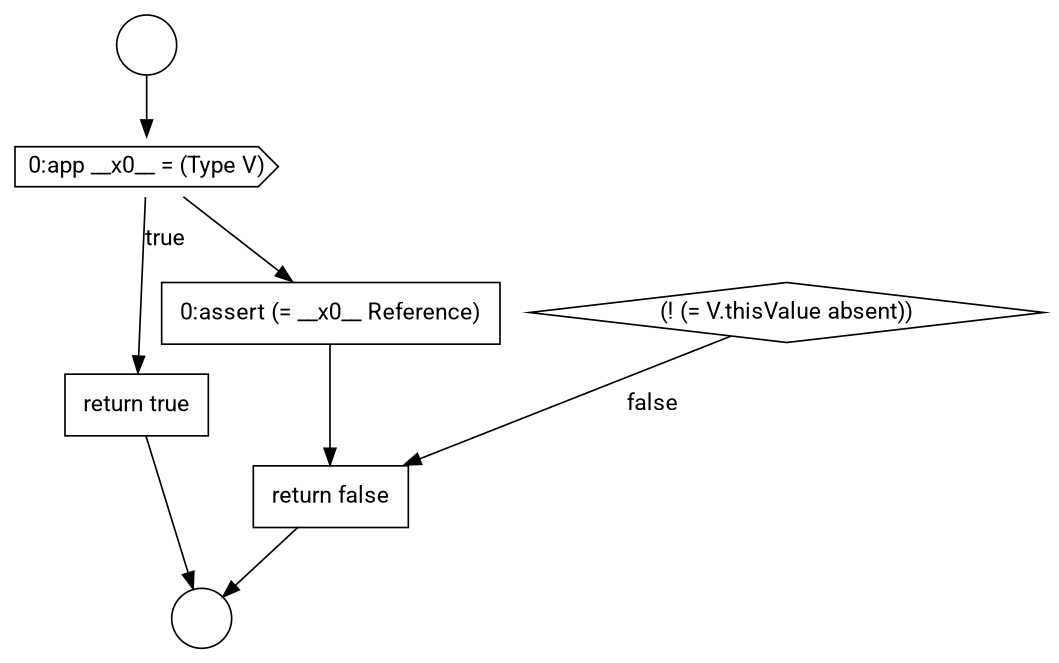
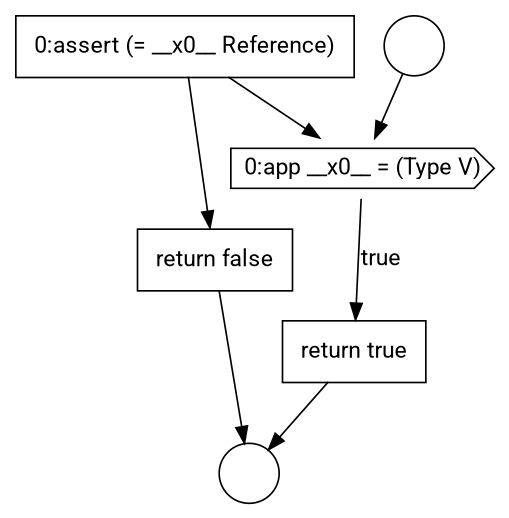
(231, 234) -> (267, 103)
(787, 312) -> none
